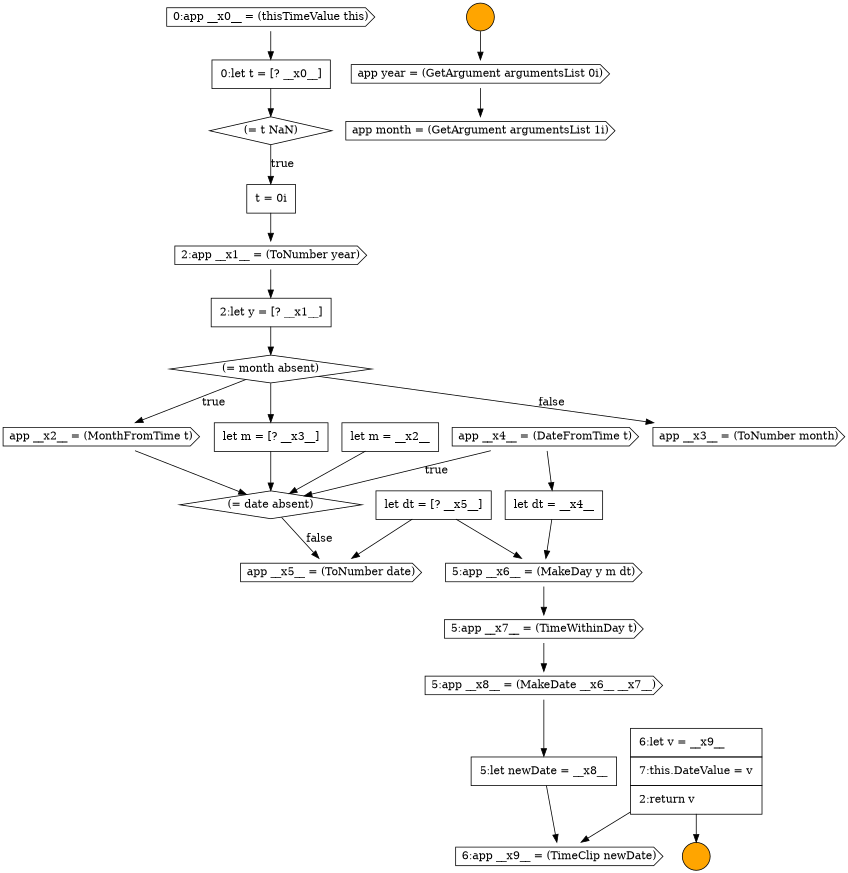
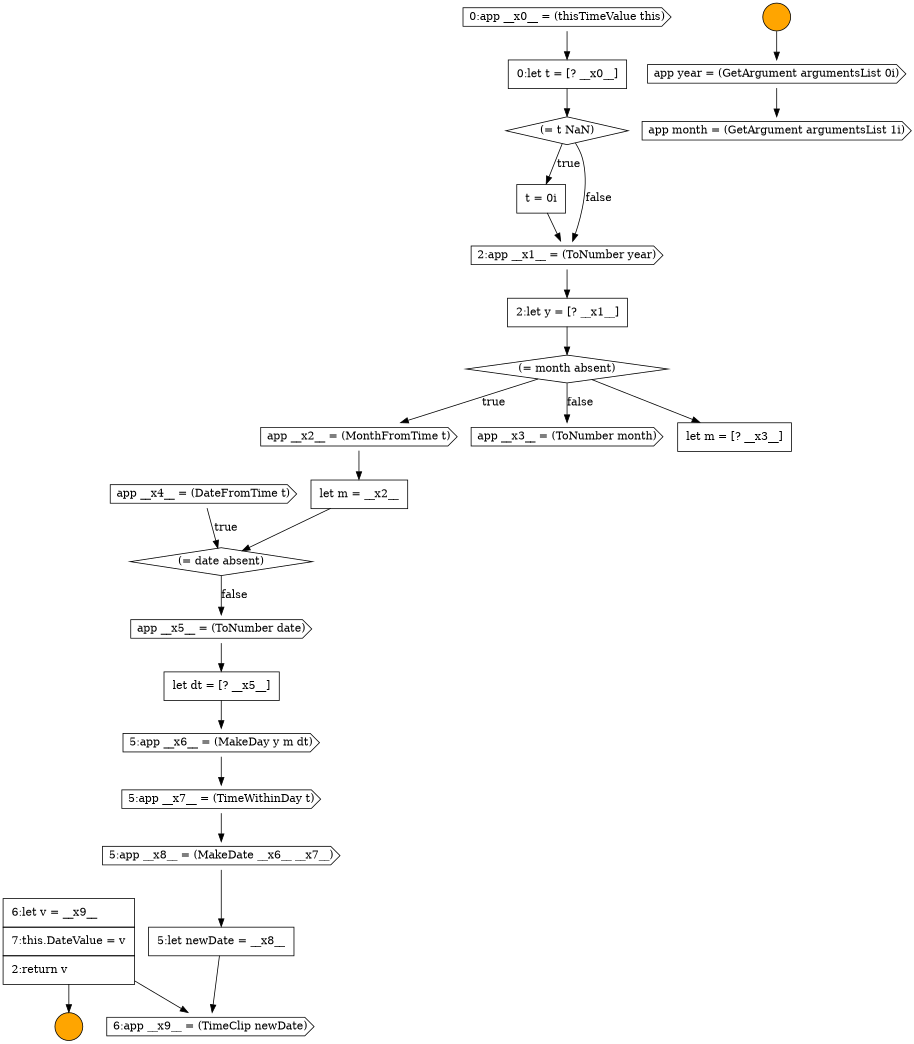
none -> (585, 188)
(271, 467) -> none
(187, 471) -> (359, 461)
(554, 505) -> none
(385, 537) -> (221, 653)
